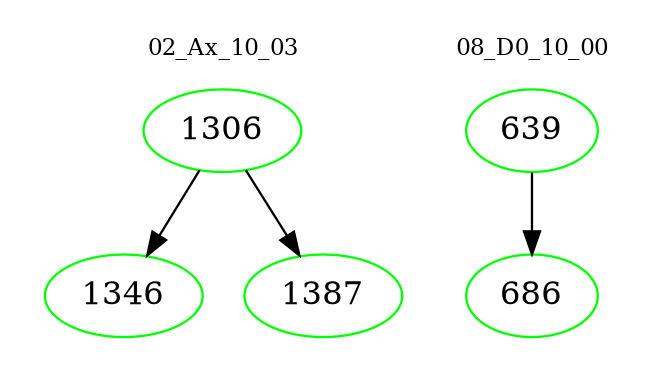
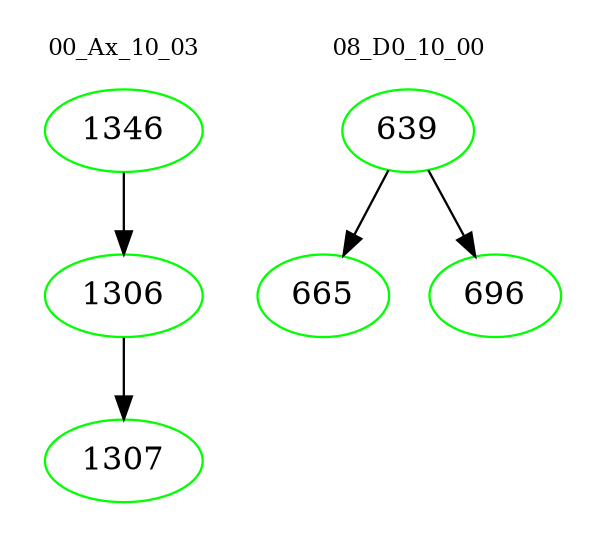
(224, 49) -> (124, 49)
(180, 203) -> (124, 202)
(323, 296) -> (124, 461)
none -> (323, 296)
(532, 296) -> (495, 296)
